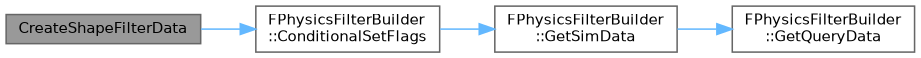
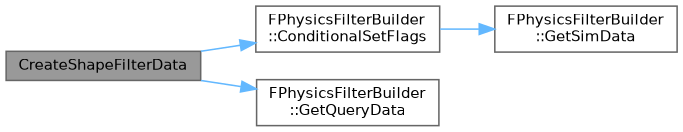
(697, 29) -> (221, 84)
